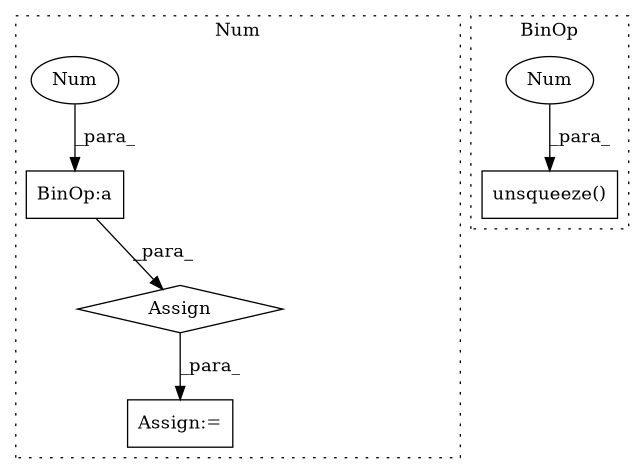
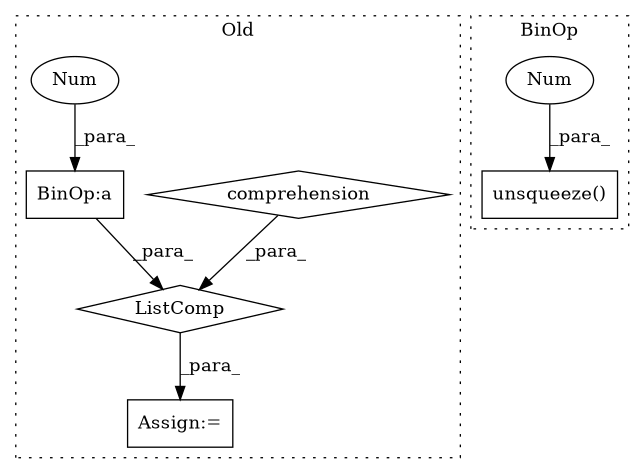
(238, 31) -> (238, 31)
none -> (299, 195)
(180, 309) -> (180, 309)
